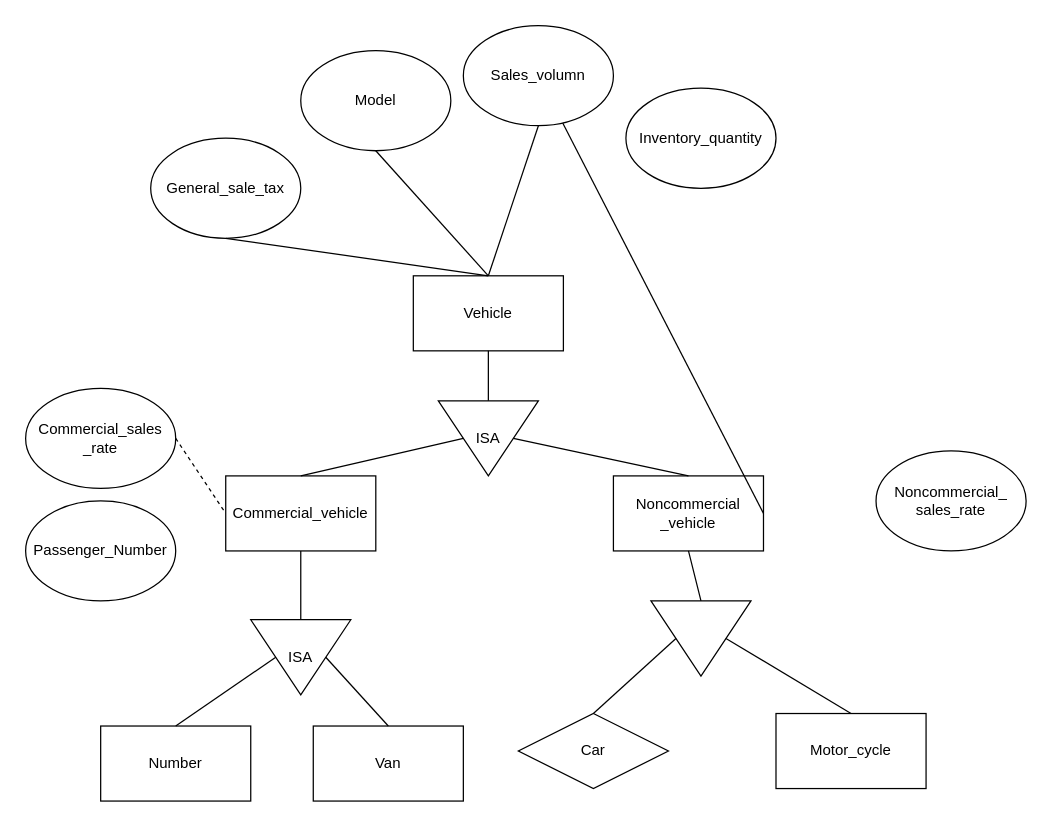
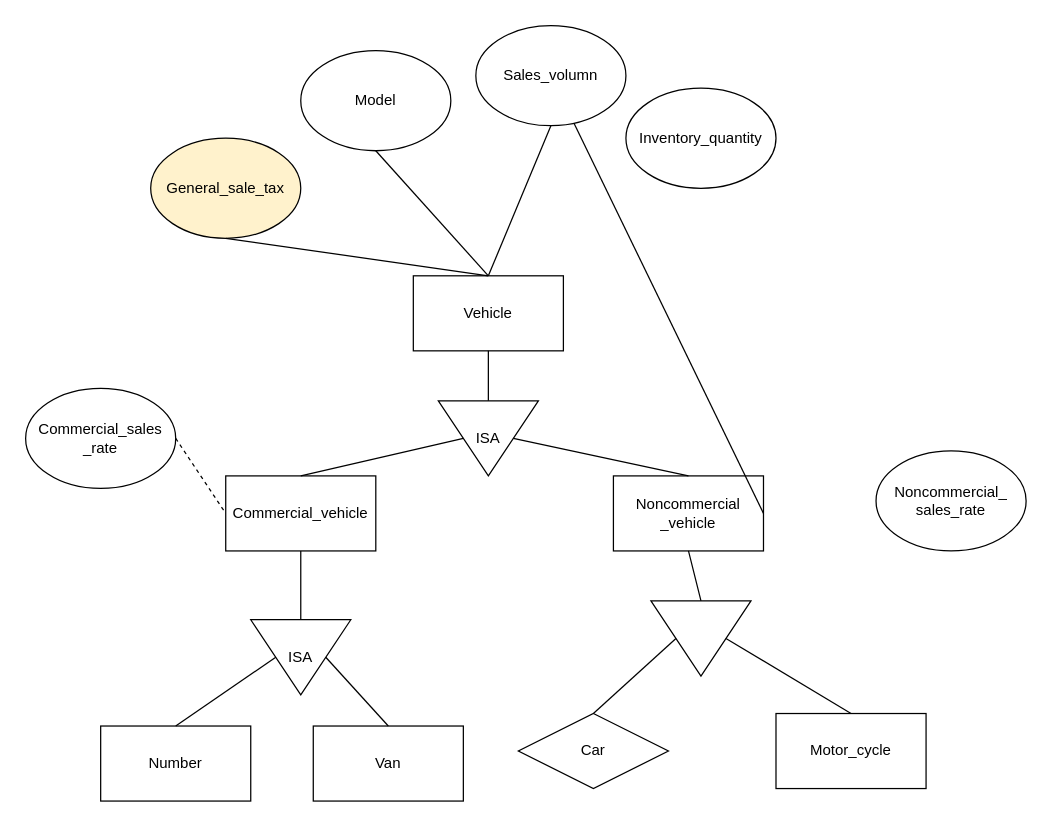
(538, 76) -> (551, 76)
(226, 188) -> (226, 188)
(101, 551) -> none
